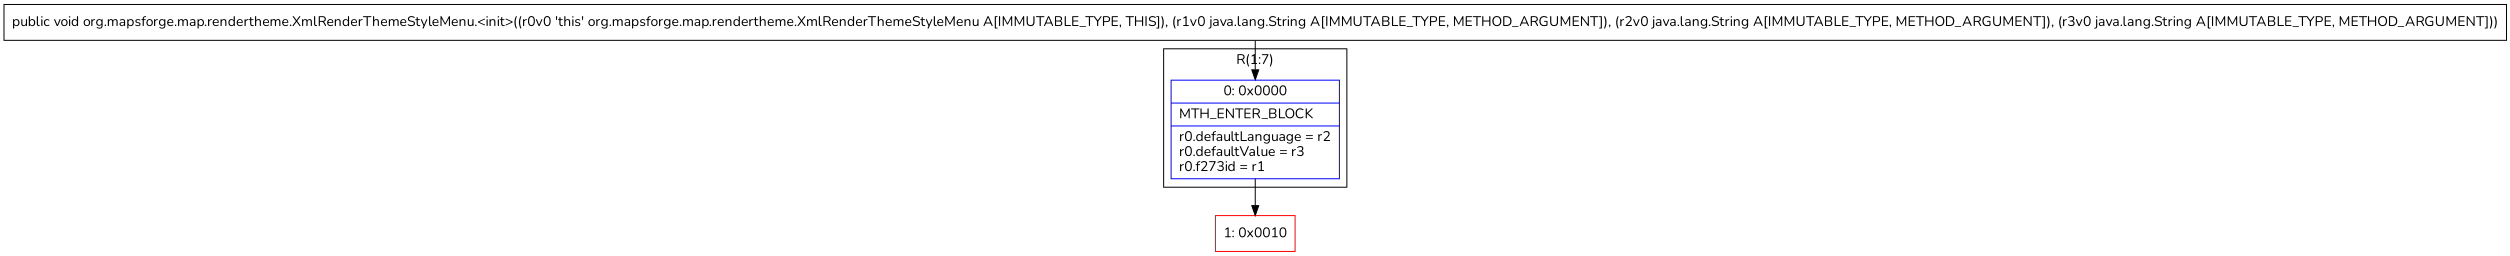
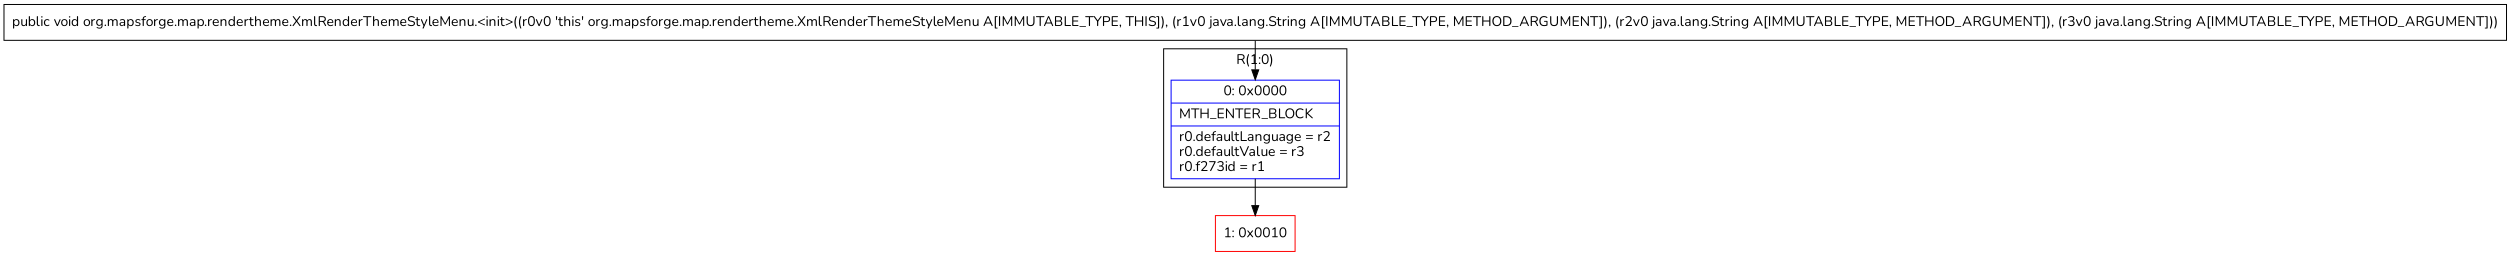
(1255, 60) -> (1255, 60)
